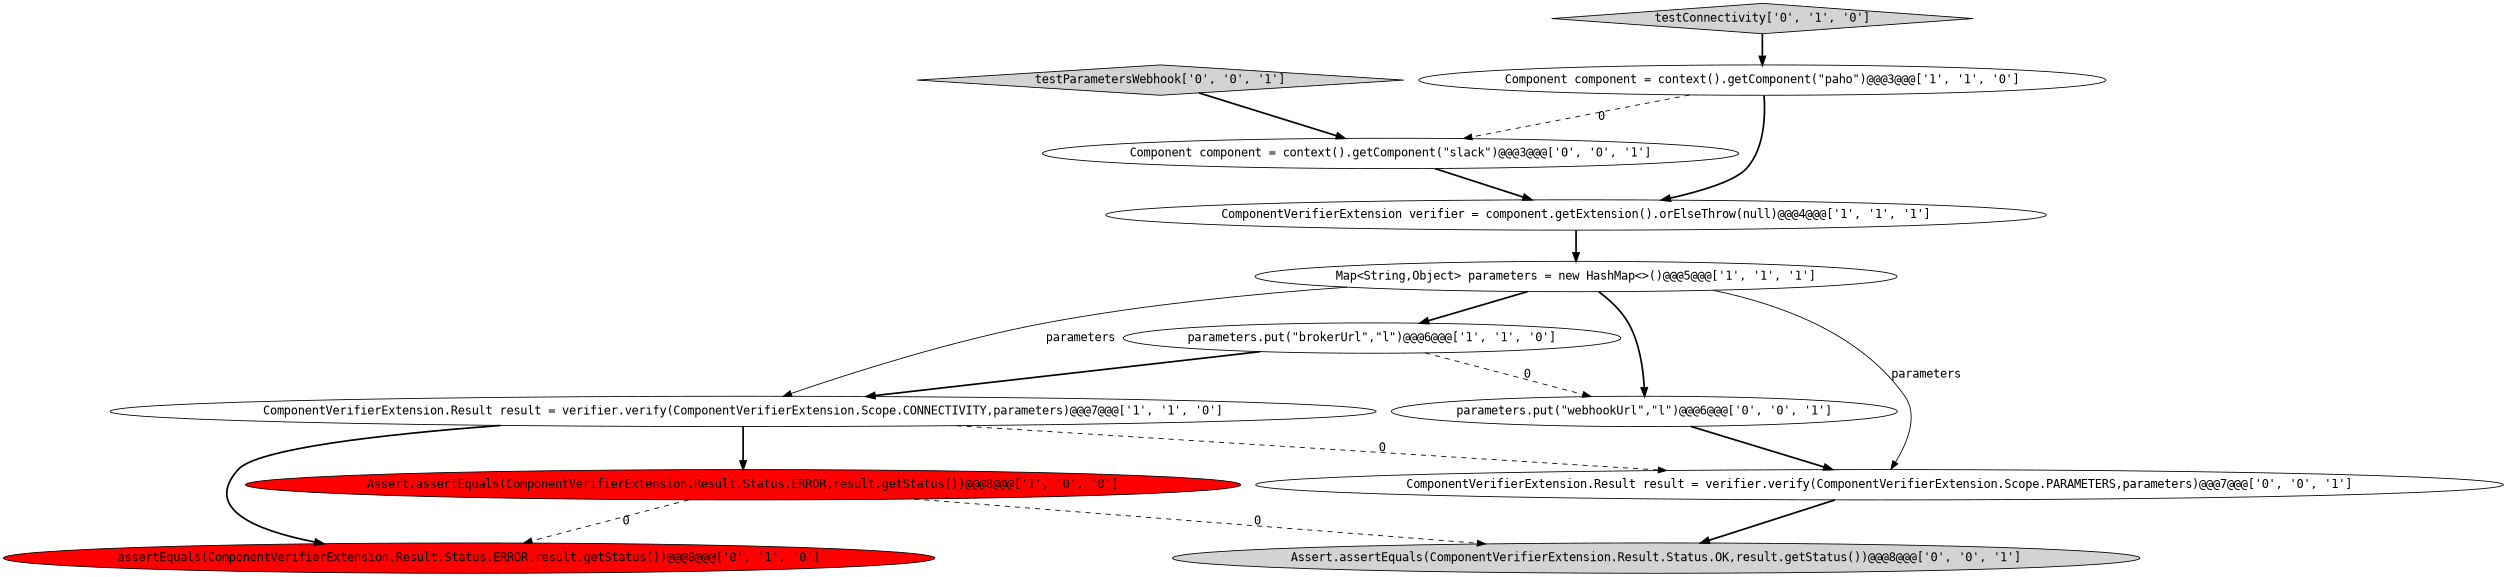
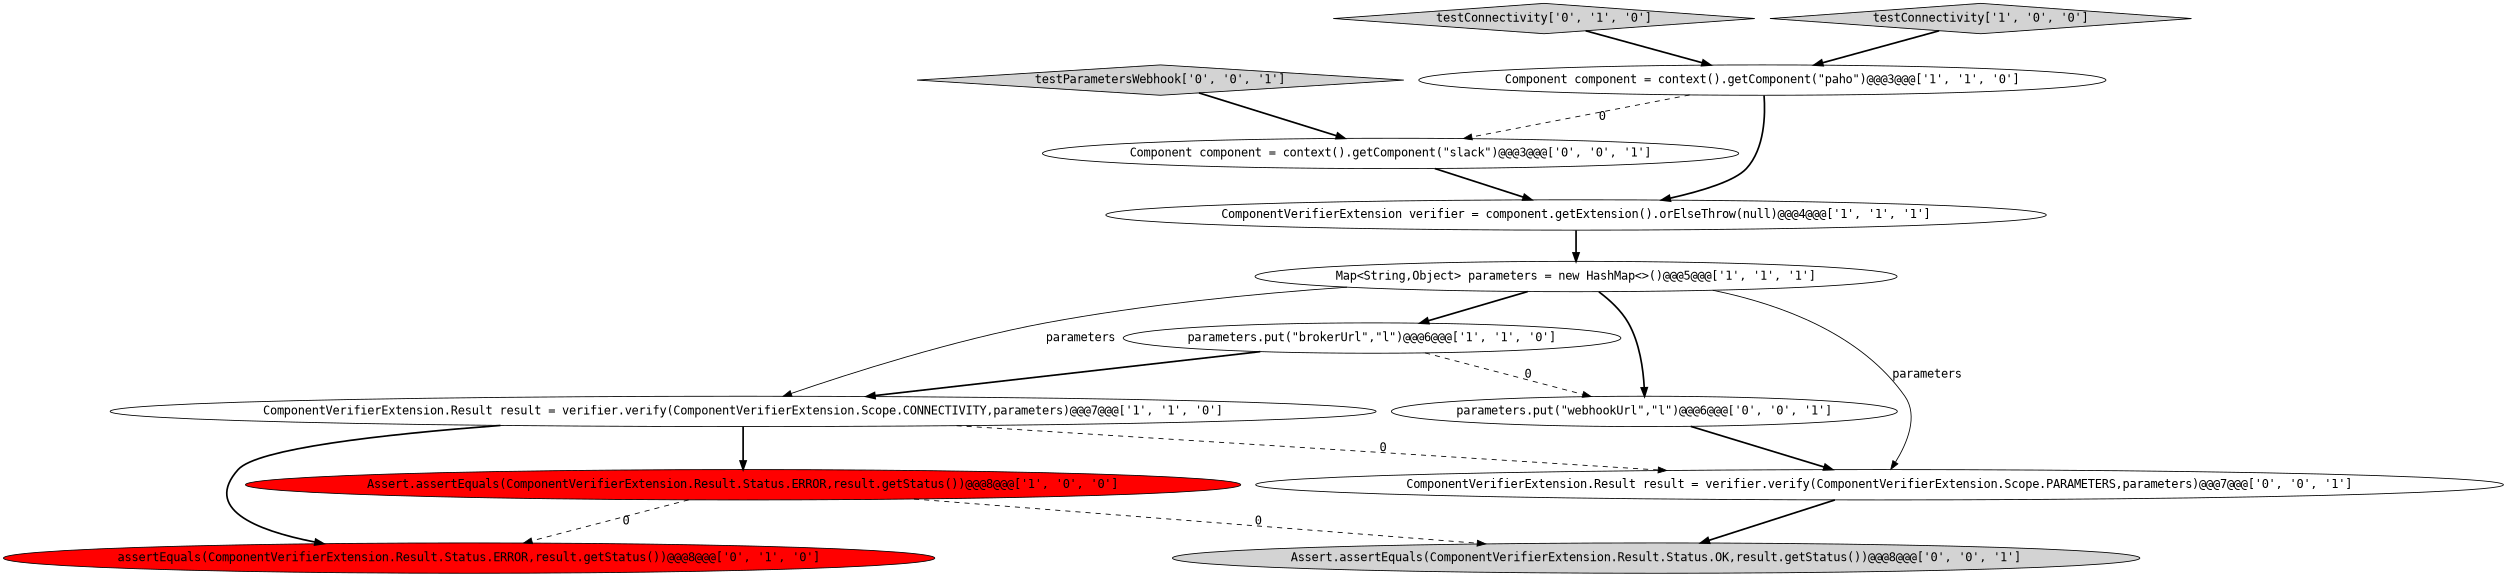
none -> (1981, 19)
